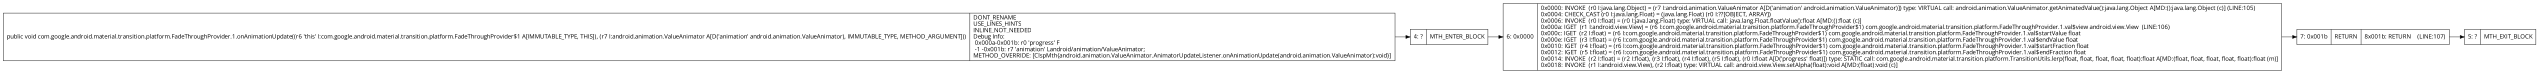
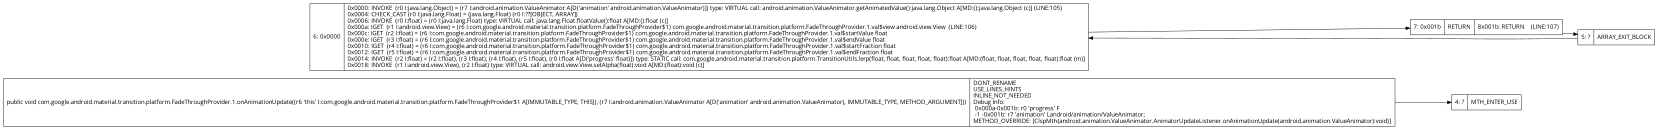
(1457, 37) -> (1494, 102)
(1493, 37) -> (1335, 39)
(2508, 37) -> (1624, 37)
